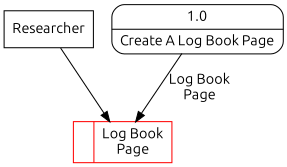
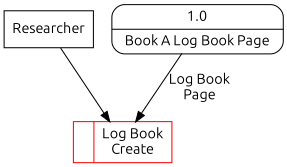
(198, 41) -> (198, 41)
(133, 149) -> (133, 149)
